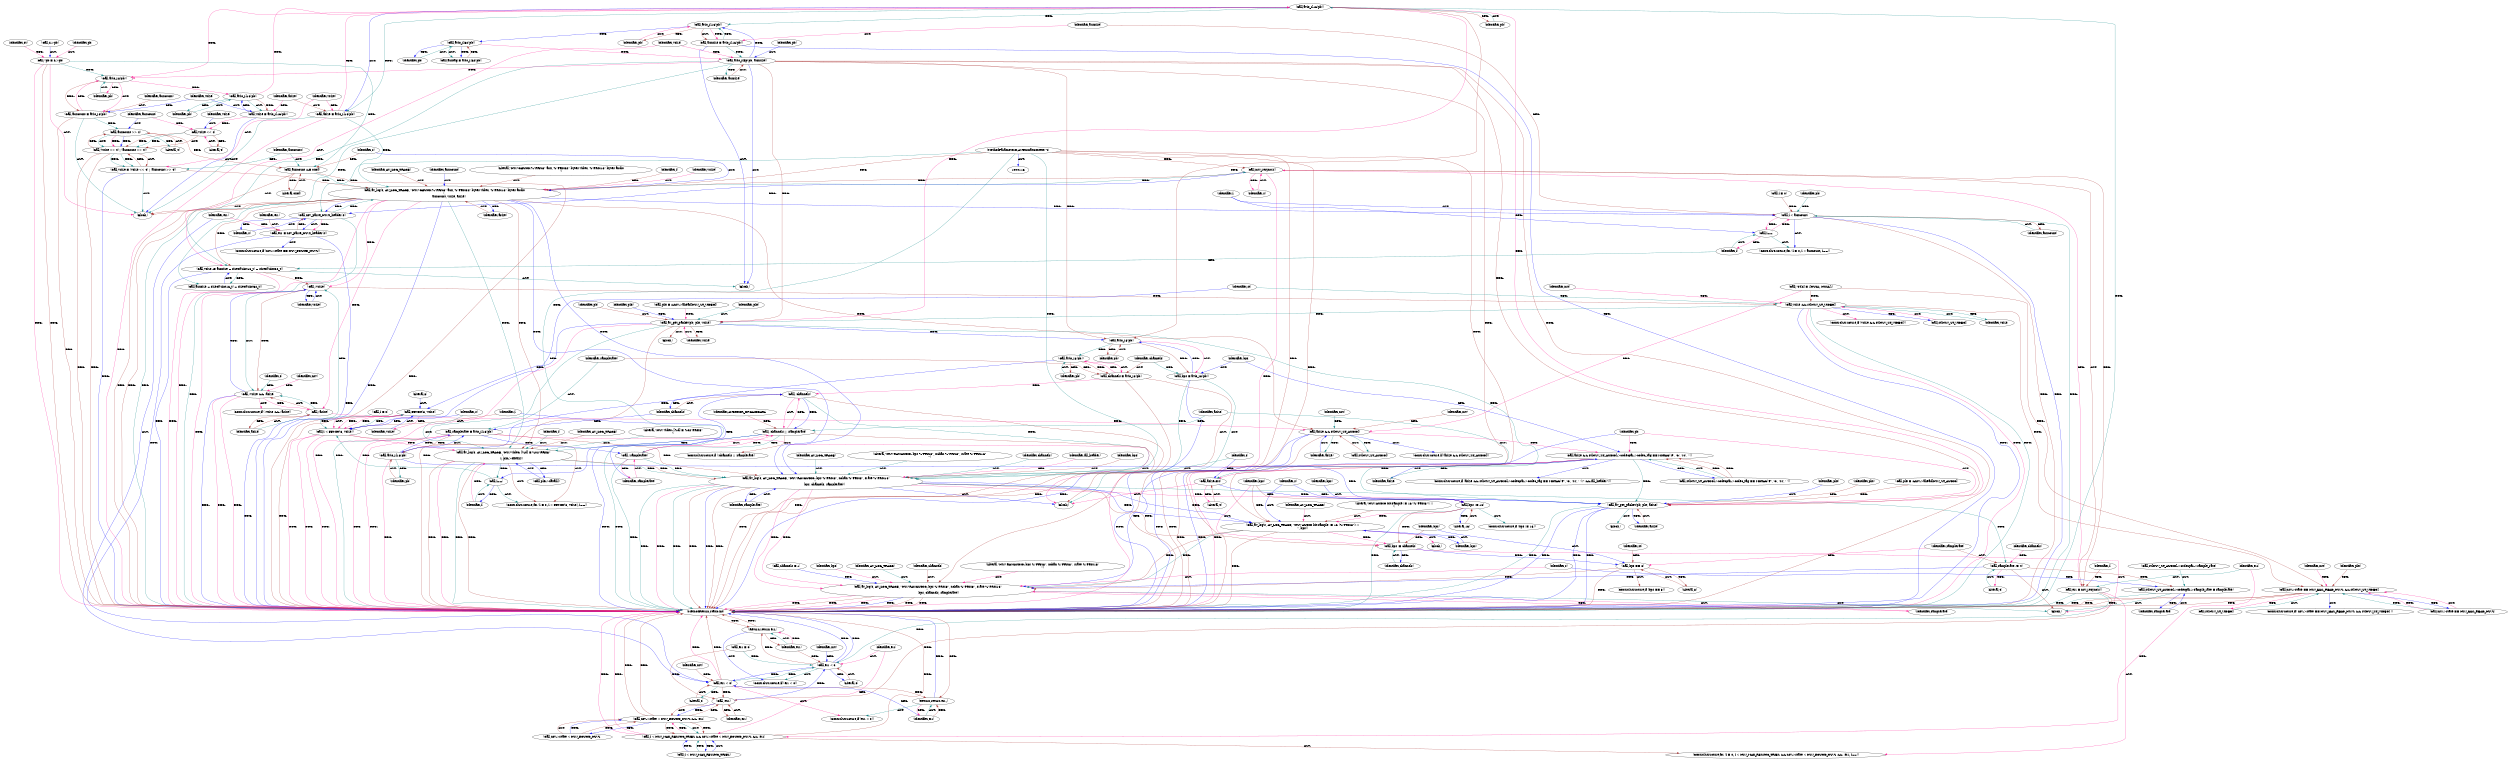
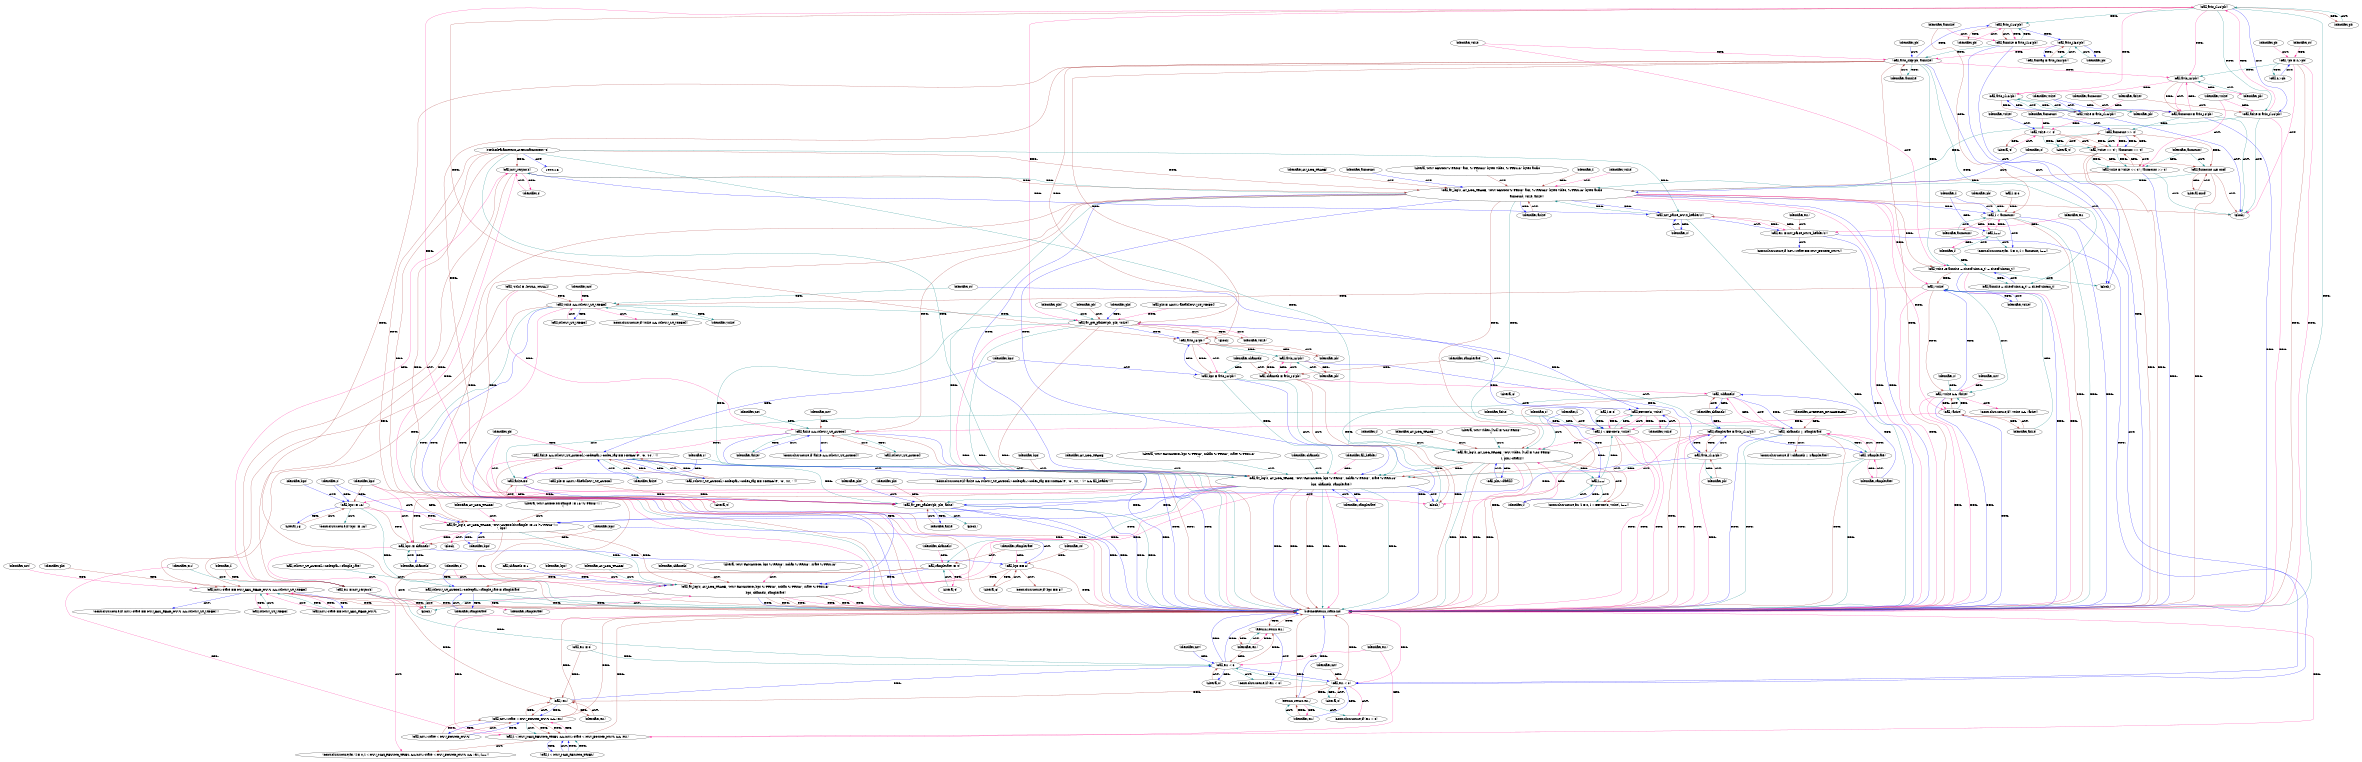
(278, 64) -> (2274, 67)
(90, 592) -> (2176, 605)
